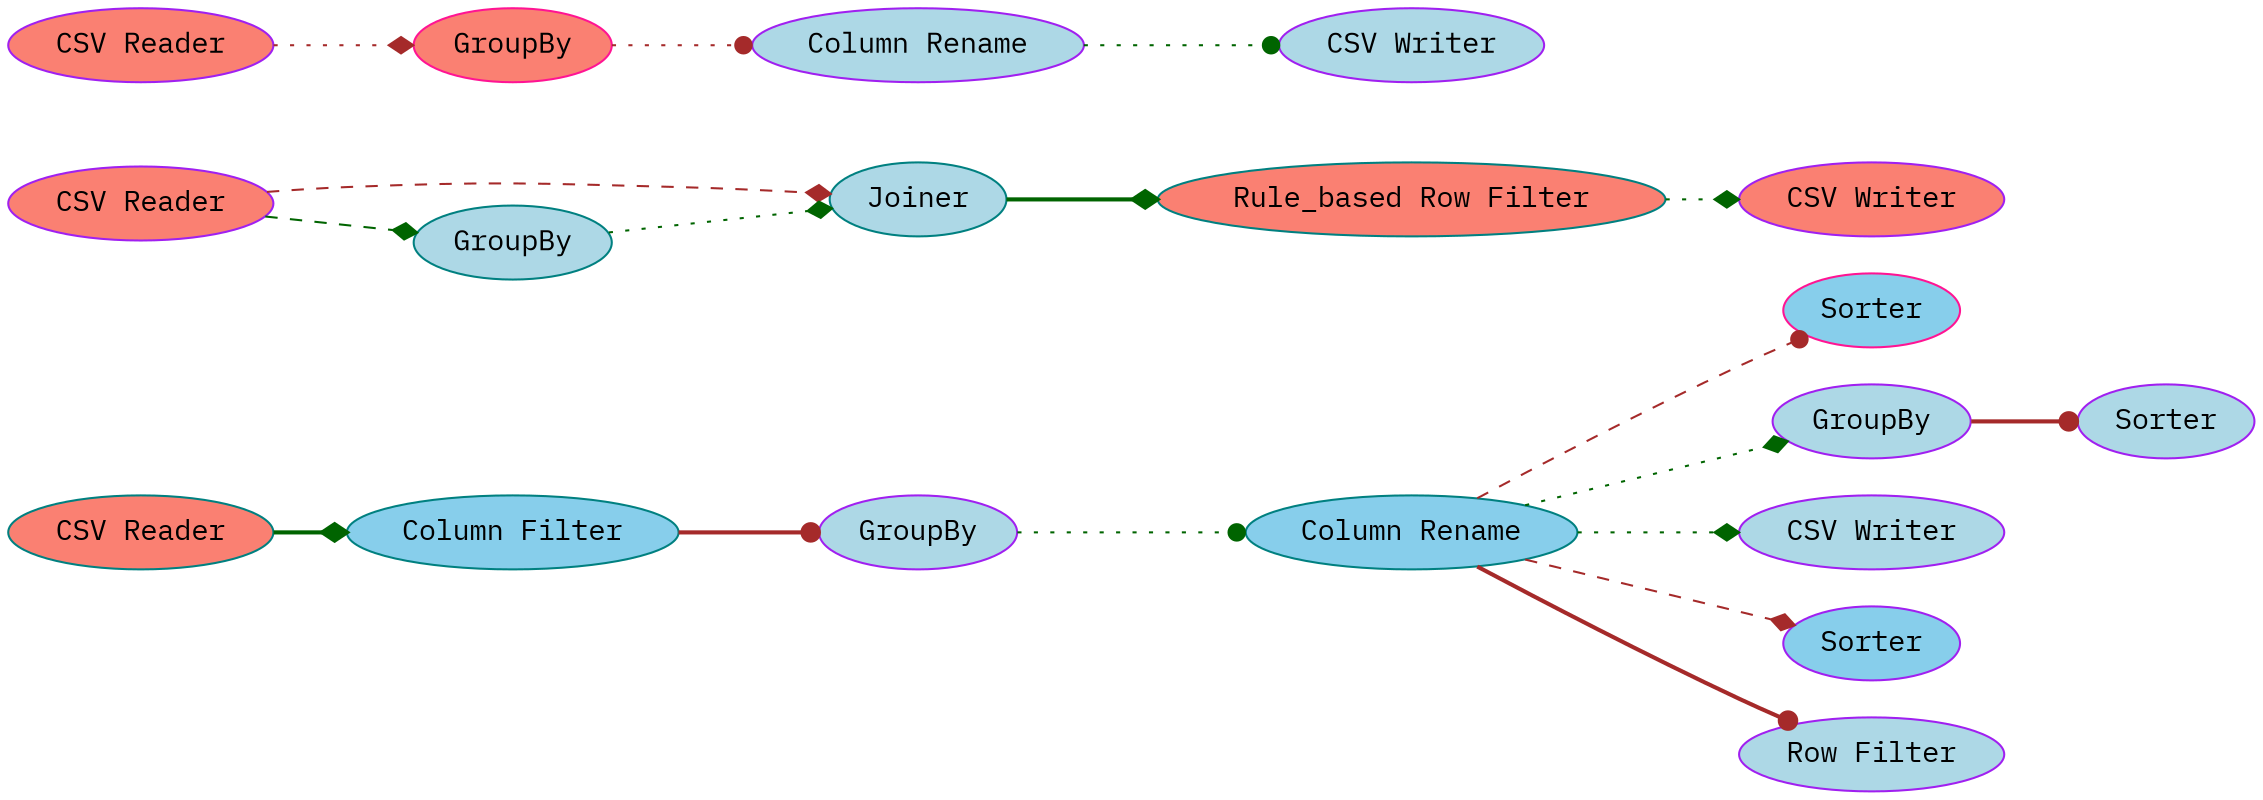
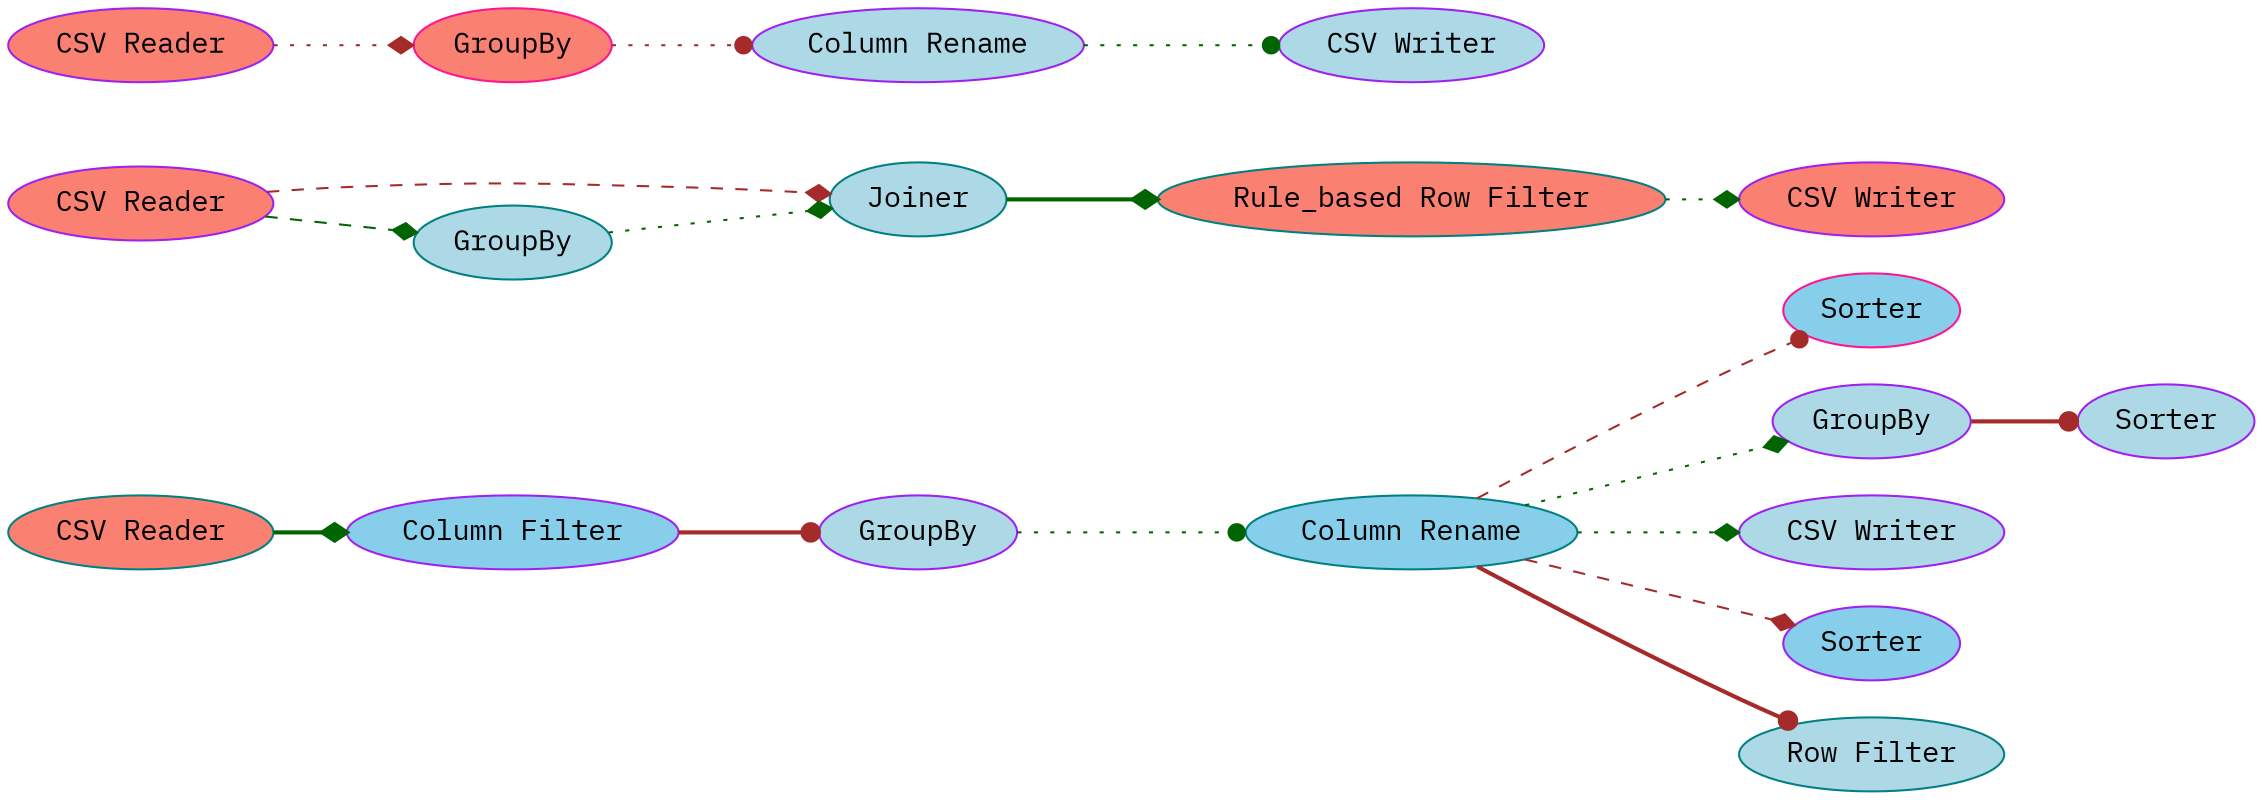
(513, 532) -> (513, 532)
(1872, 754) -> (1872, 754)
